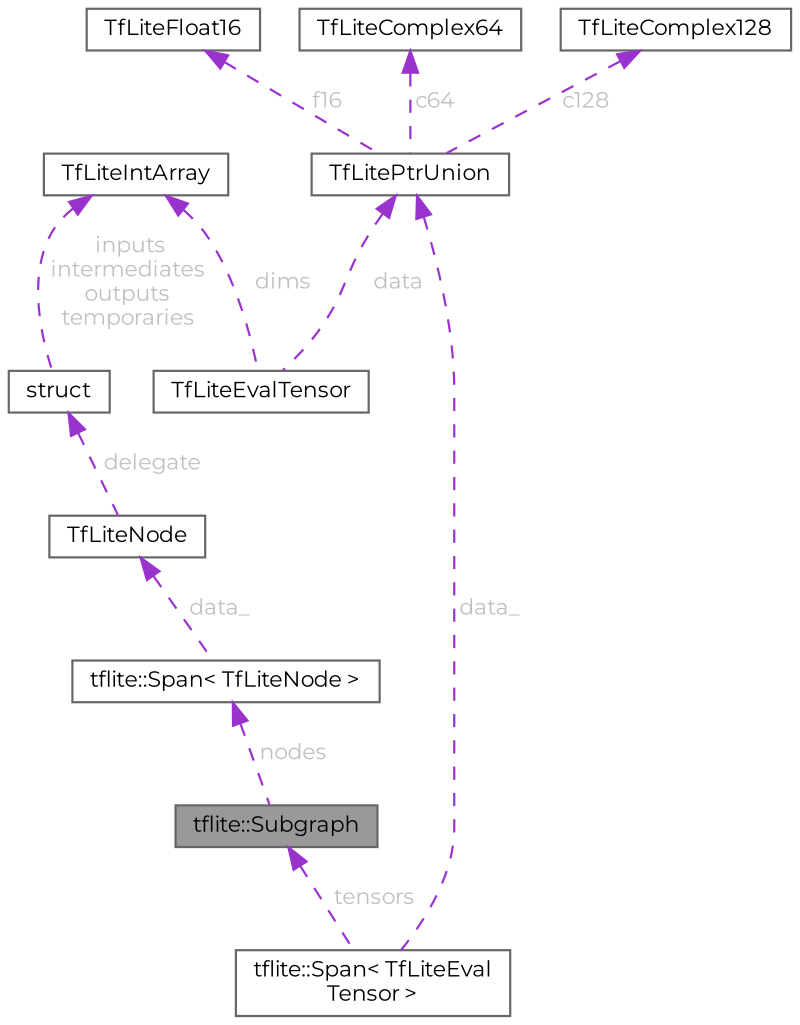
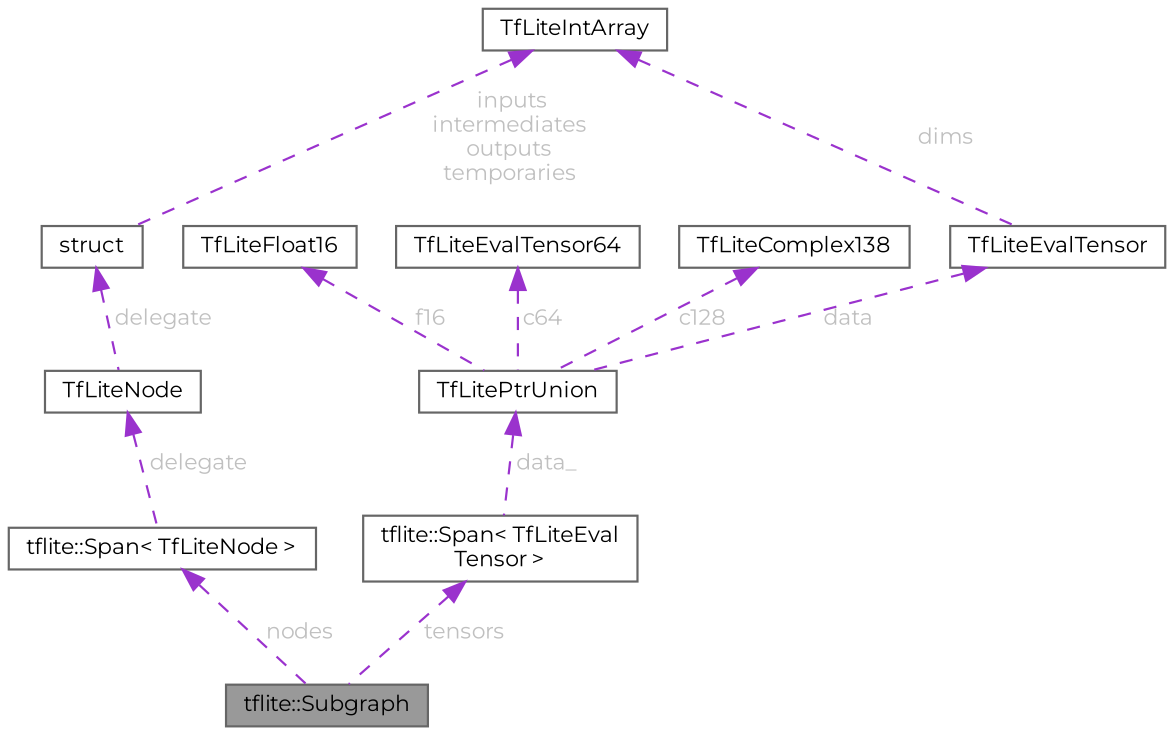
(410, 30) -> (518, 247)
(676, 30) -> (794, 247)
(339, 296) -> (777, 322)
(218, 609) -> (196, 464)
(327, 908) -> (399, 640)
